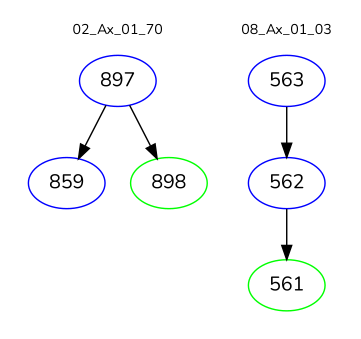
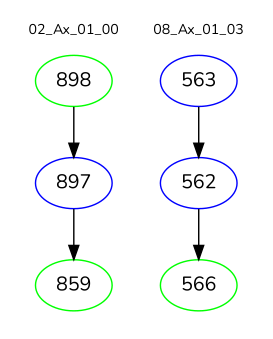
(118, 31) -> (74, 31)
(140, 126) -> (74, 125)
(67, 183) -> (74, 285)
(287, 285) -> (199, 285)
